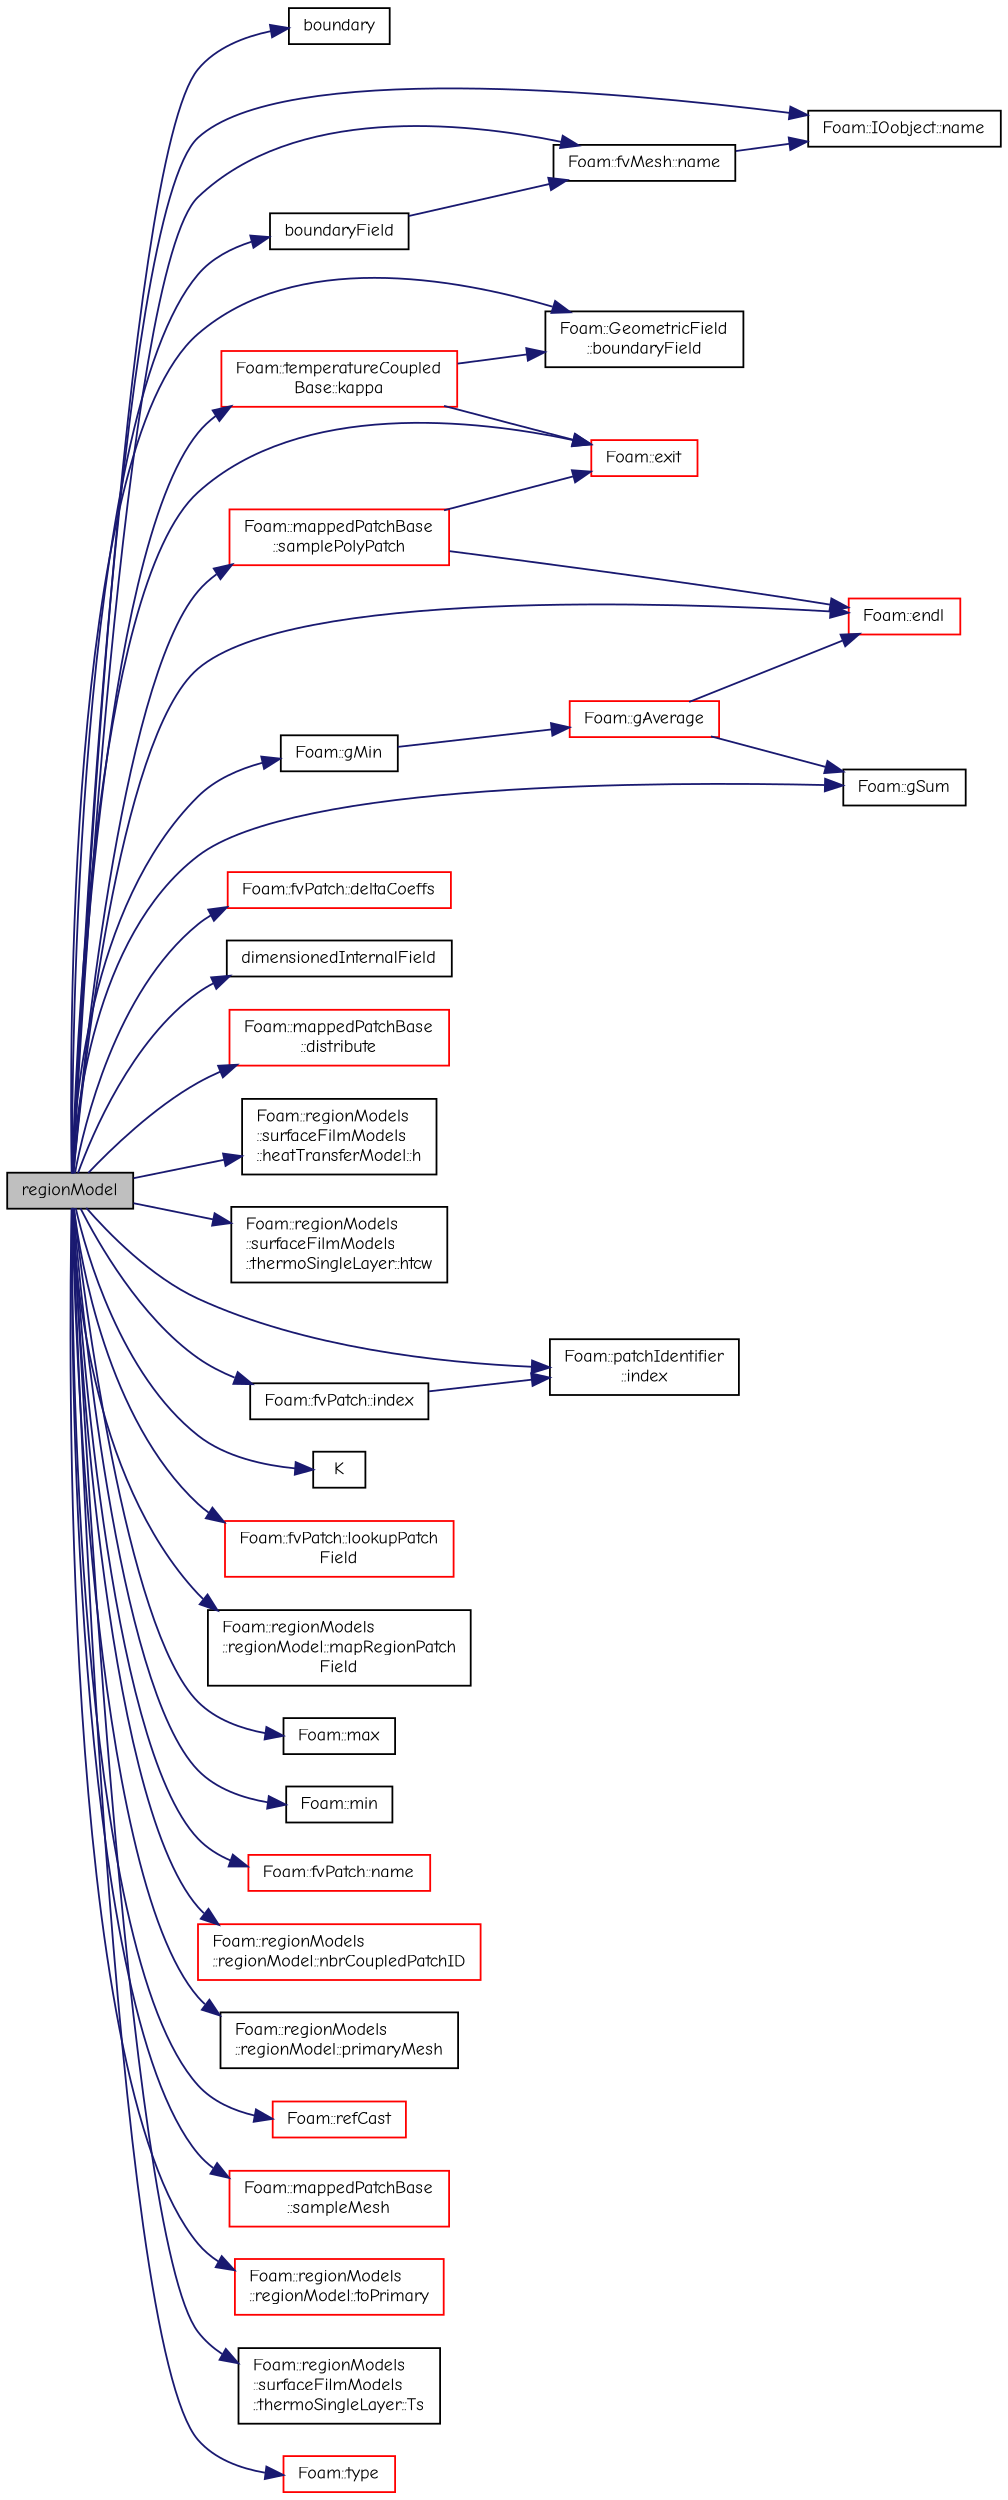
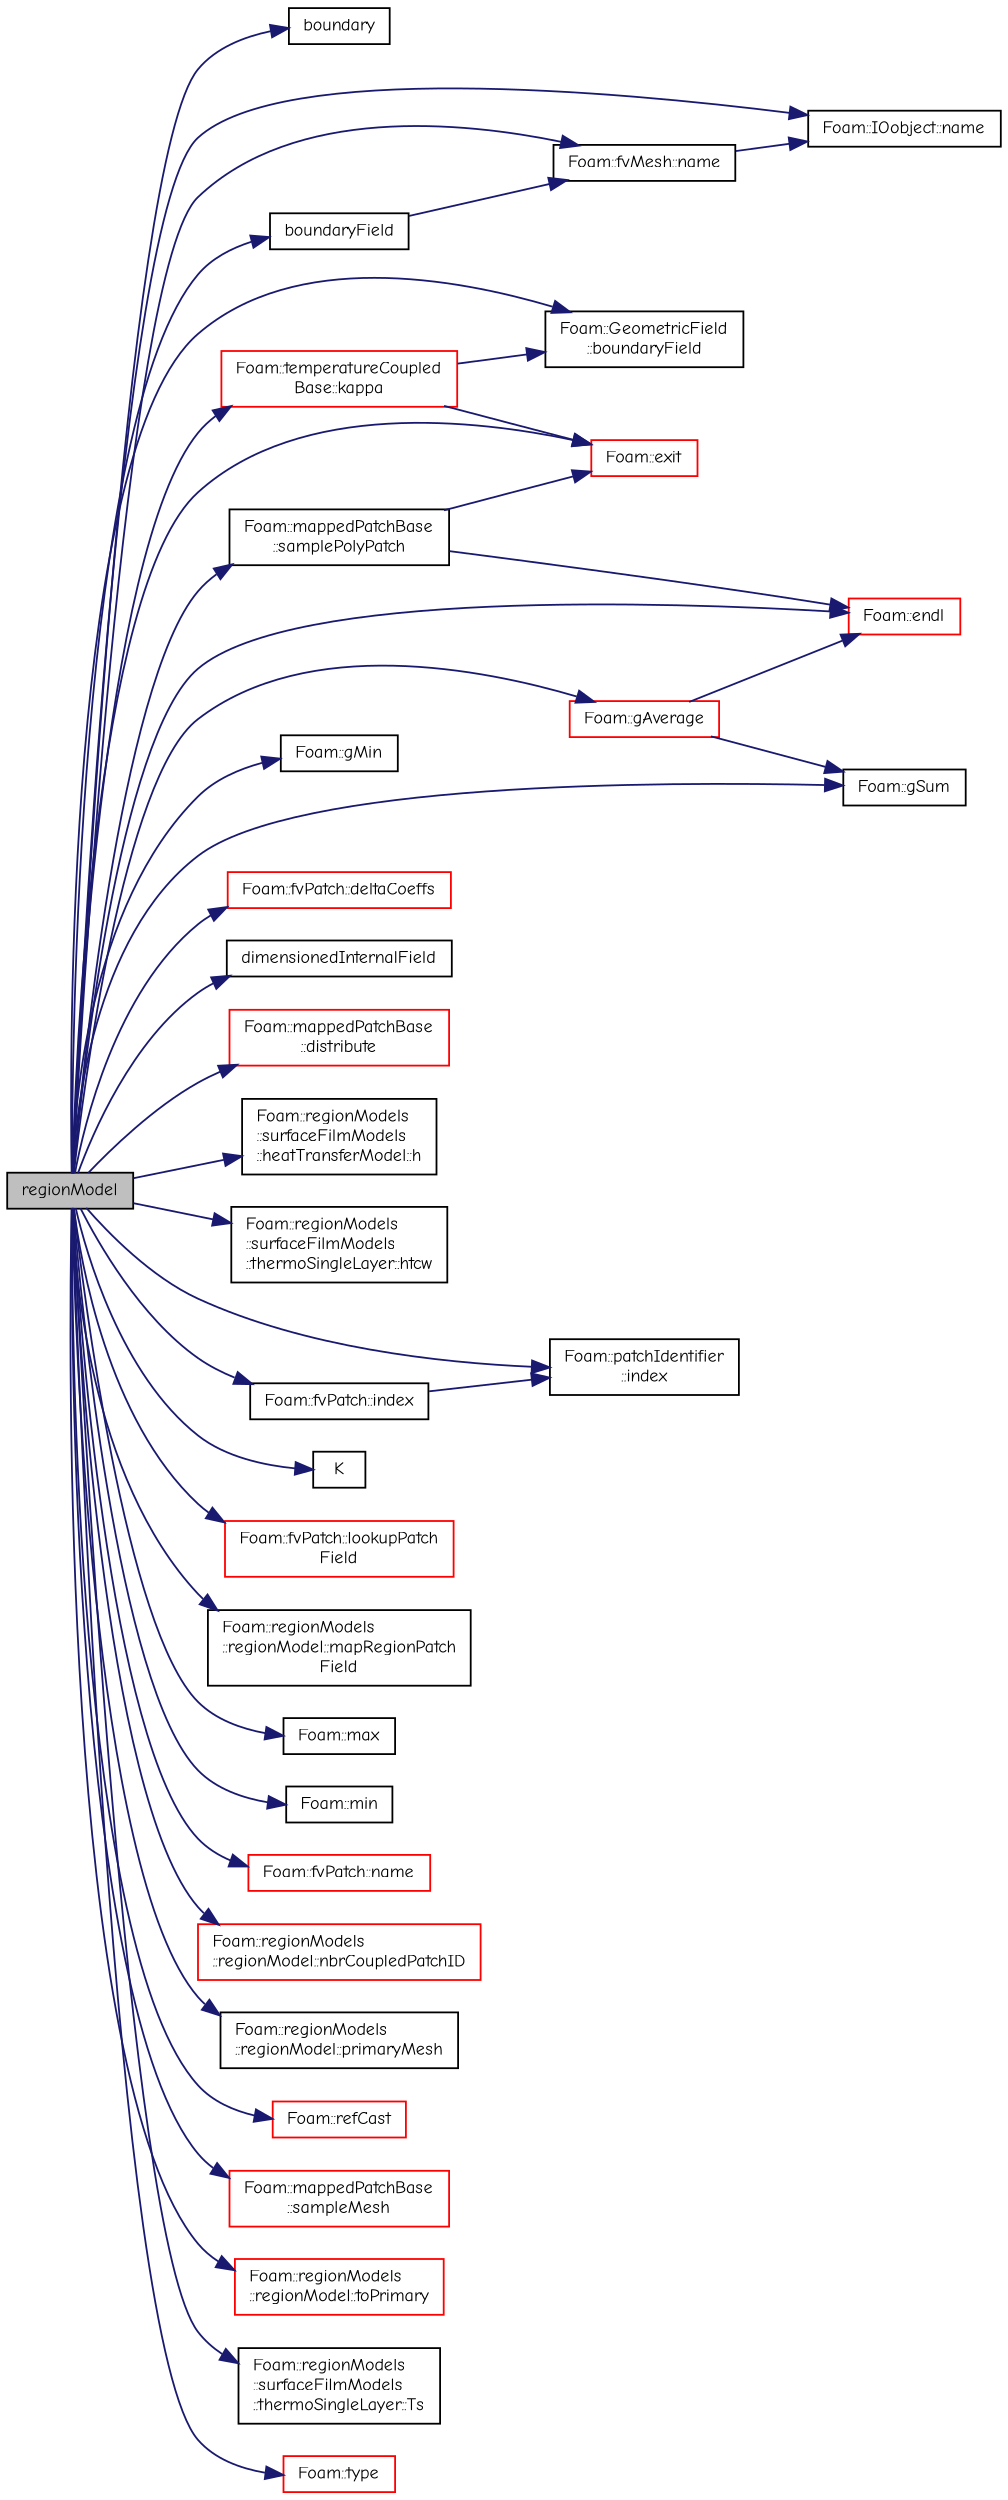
(339, 537) -> (339, 537)
(475, 738) -> (172, 752)
